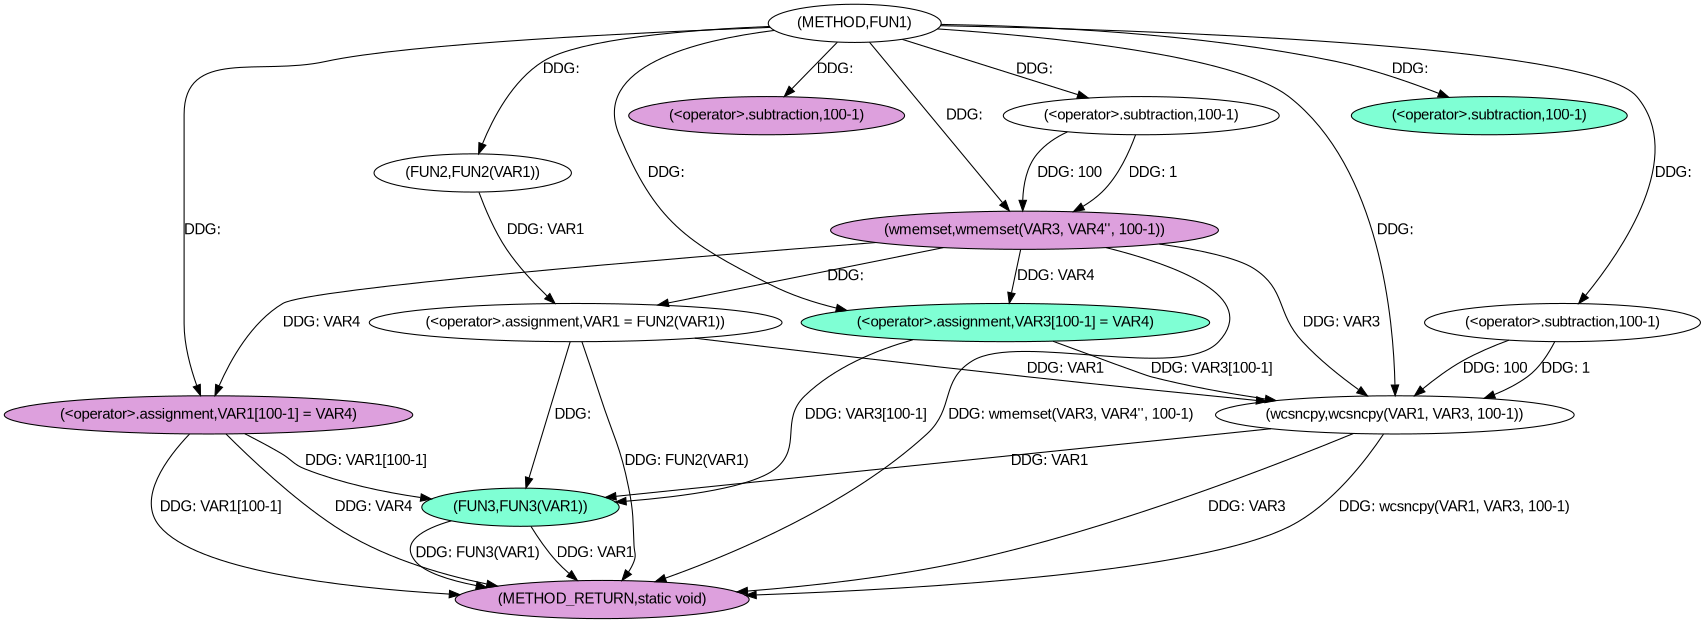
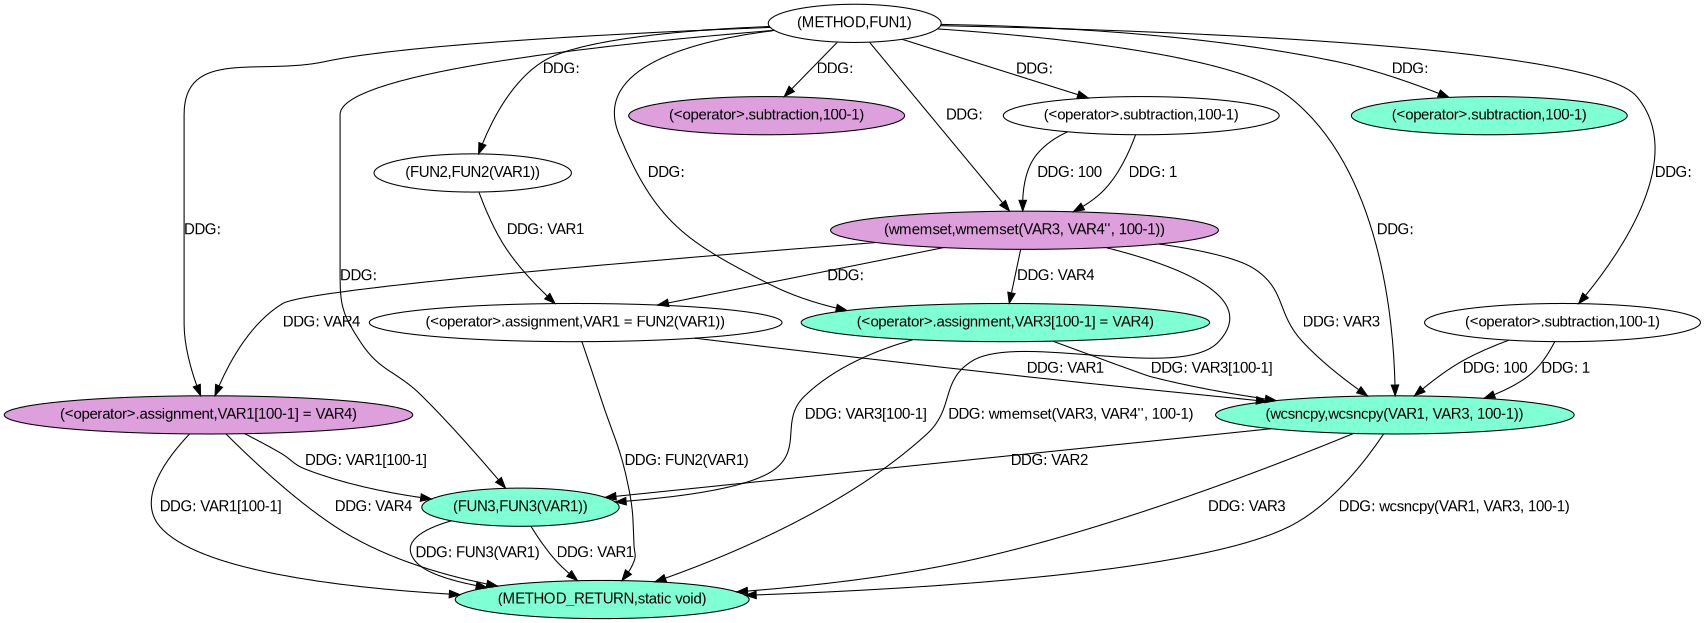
(550, 410) -> (347, 106)
(1395, 415) -> (1395, 415)
(1049, 461) -> (1049, 461)
(602, 600) -> (602, 600)
